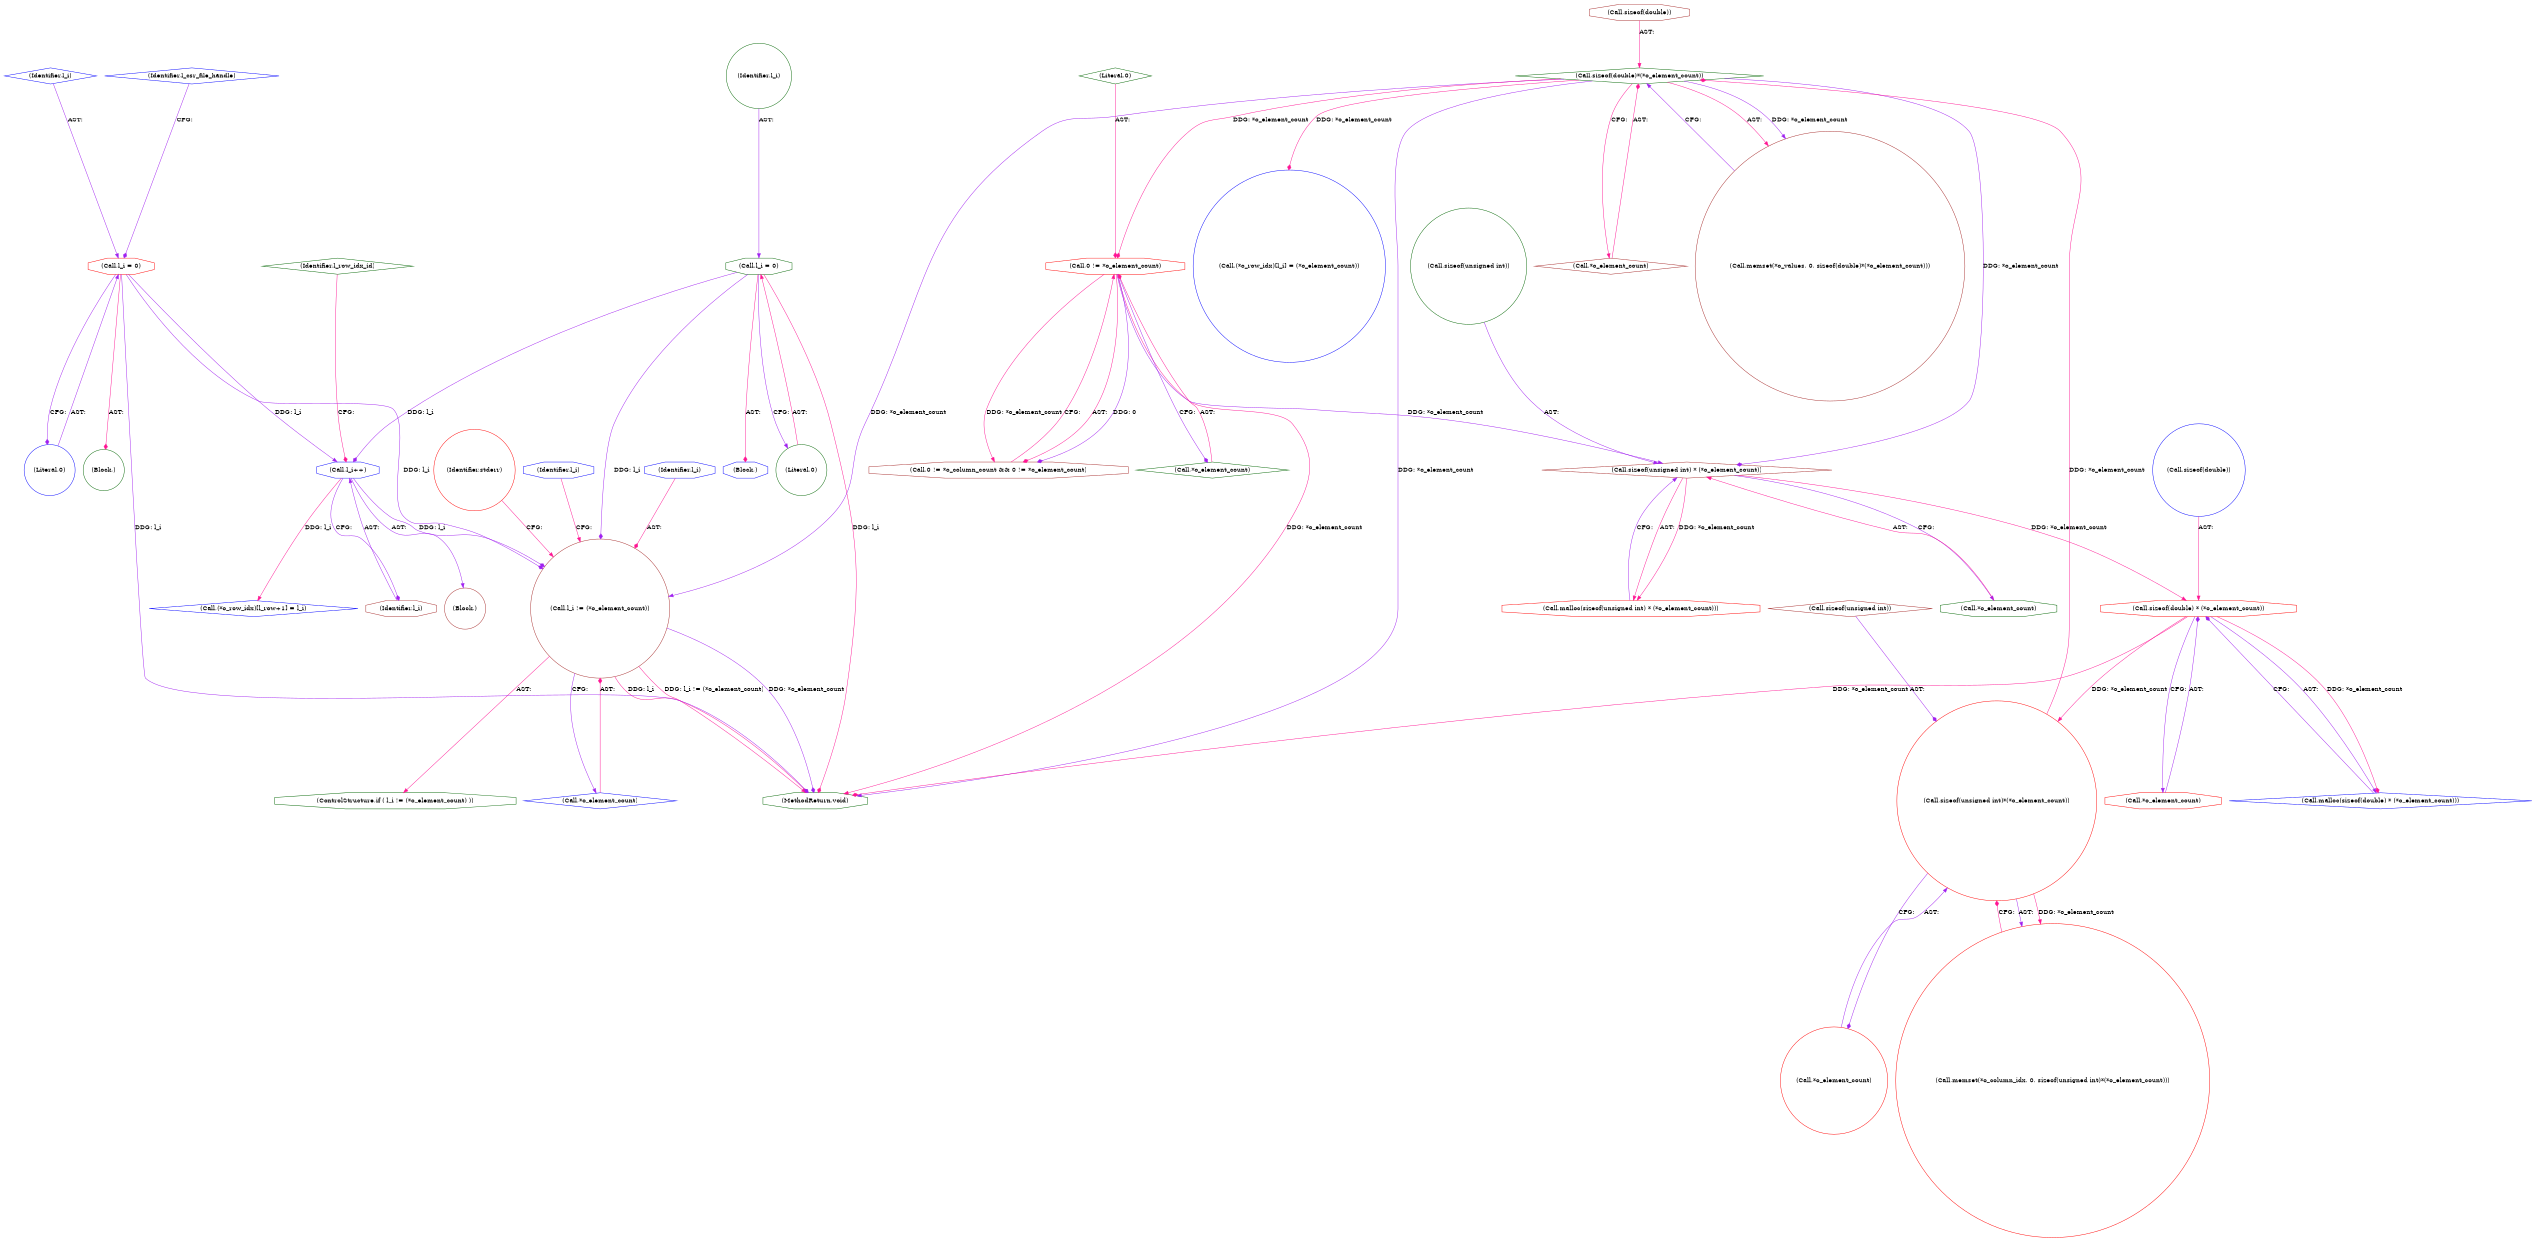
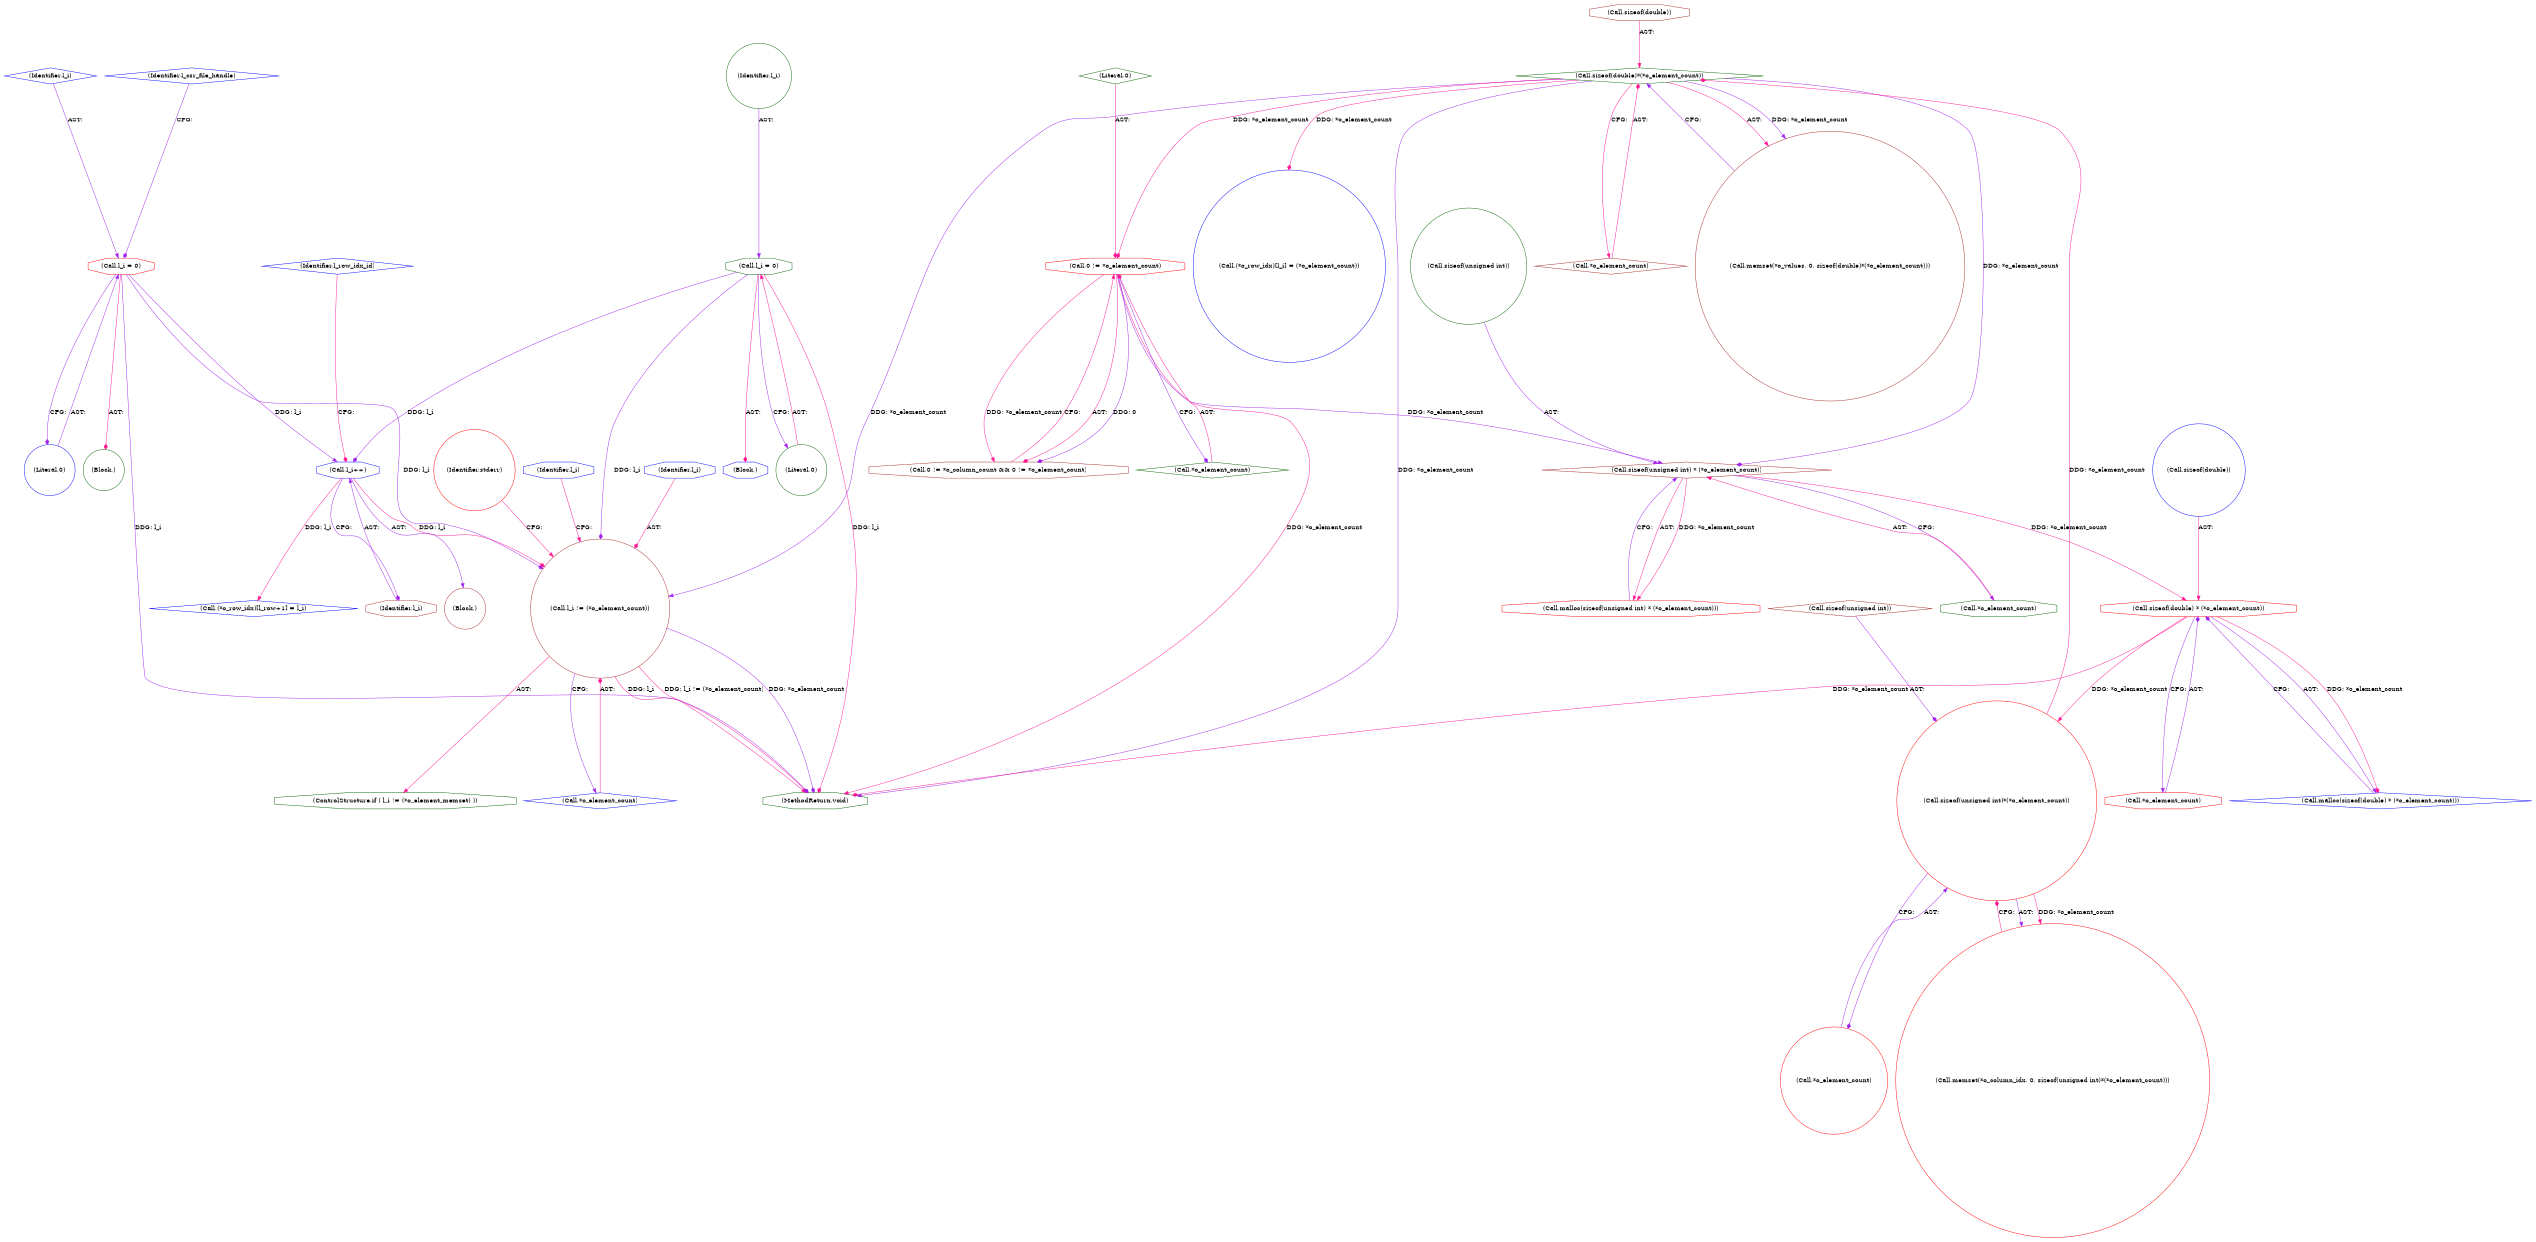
(338, 266) -> (338, 266)
(445, 536) -> (445, 536)
(395, 801) -> (395, 801)
